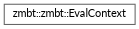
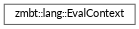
(70, 14) -> (70, 14)
